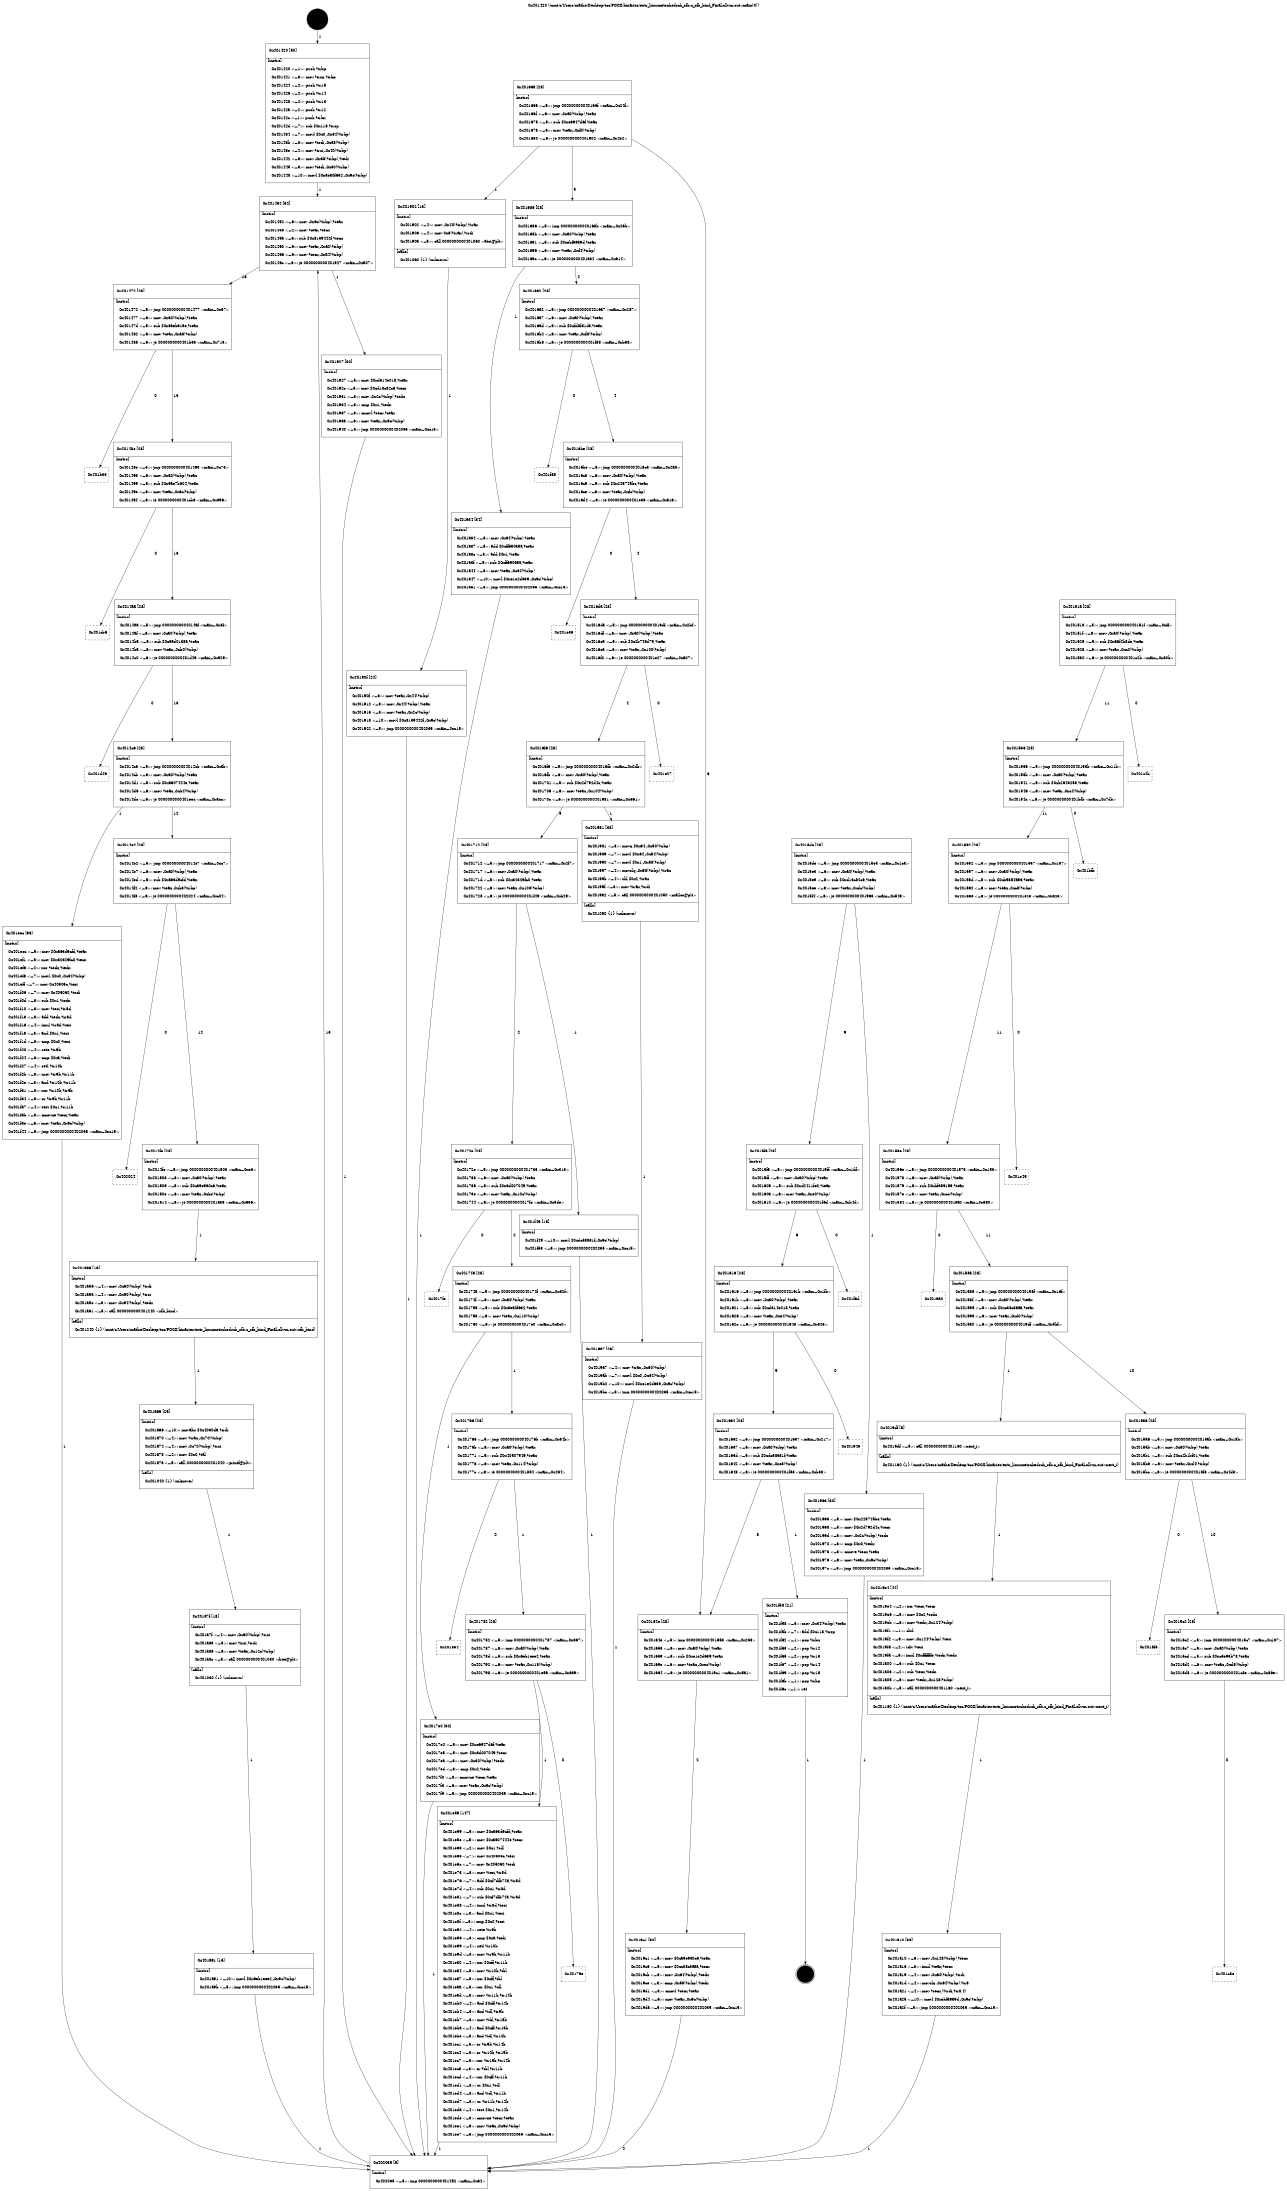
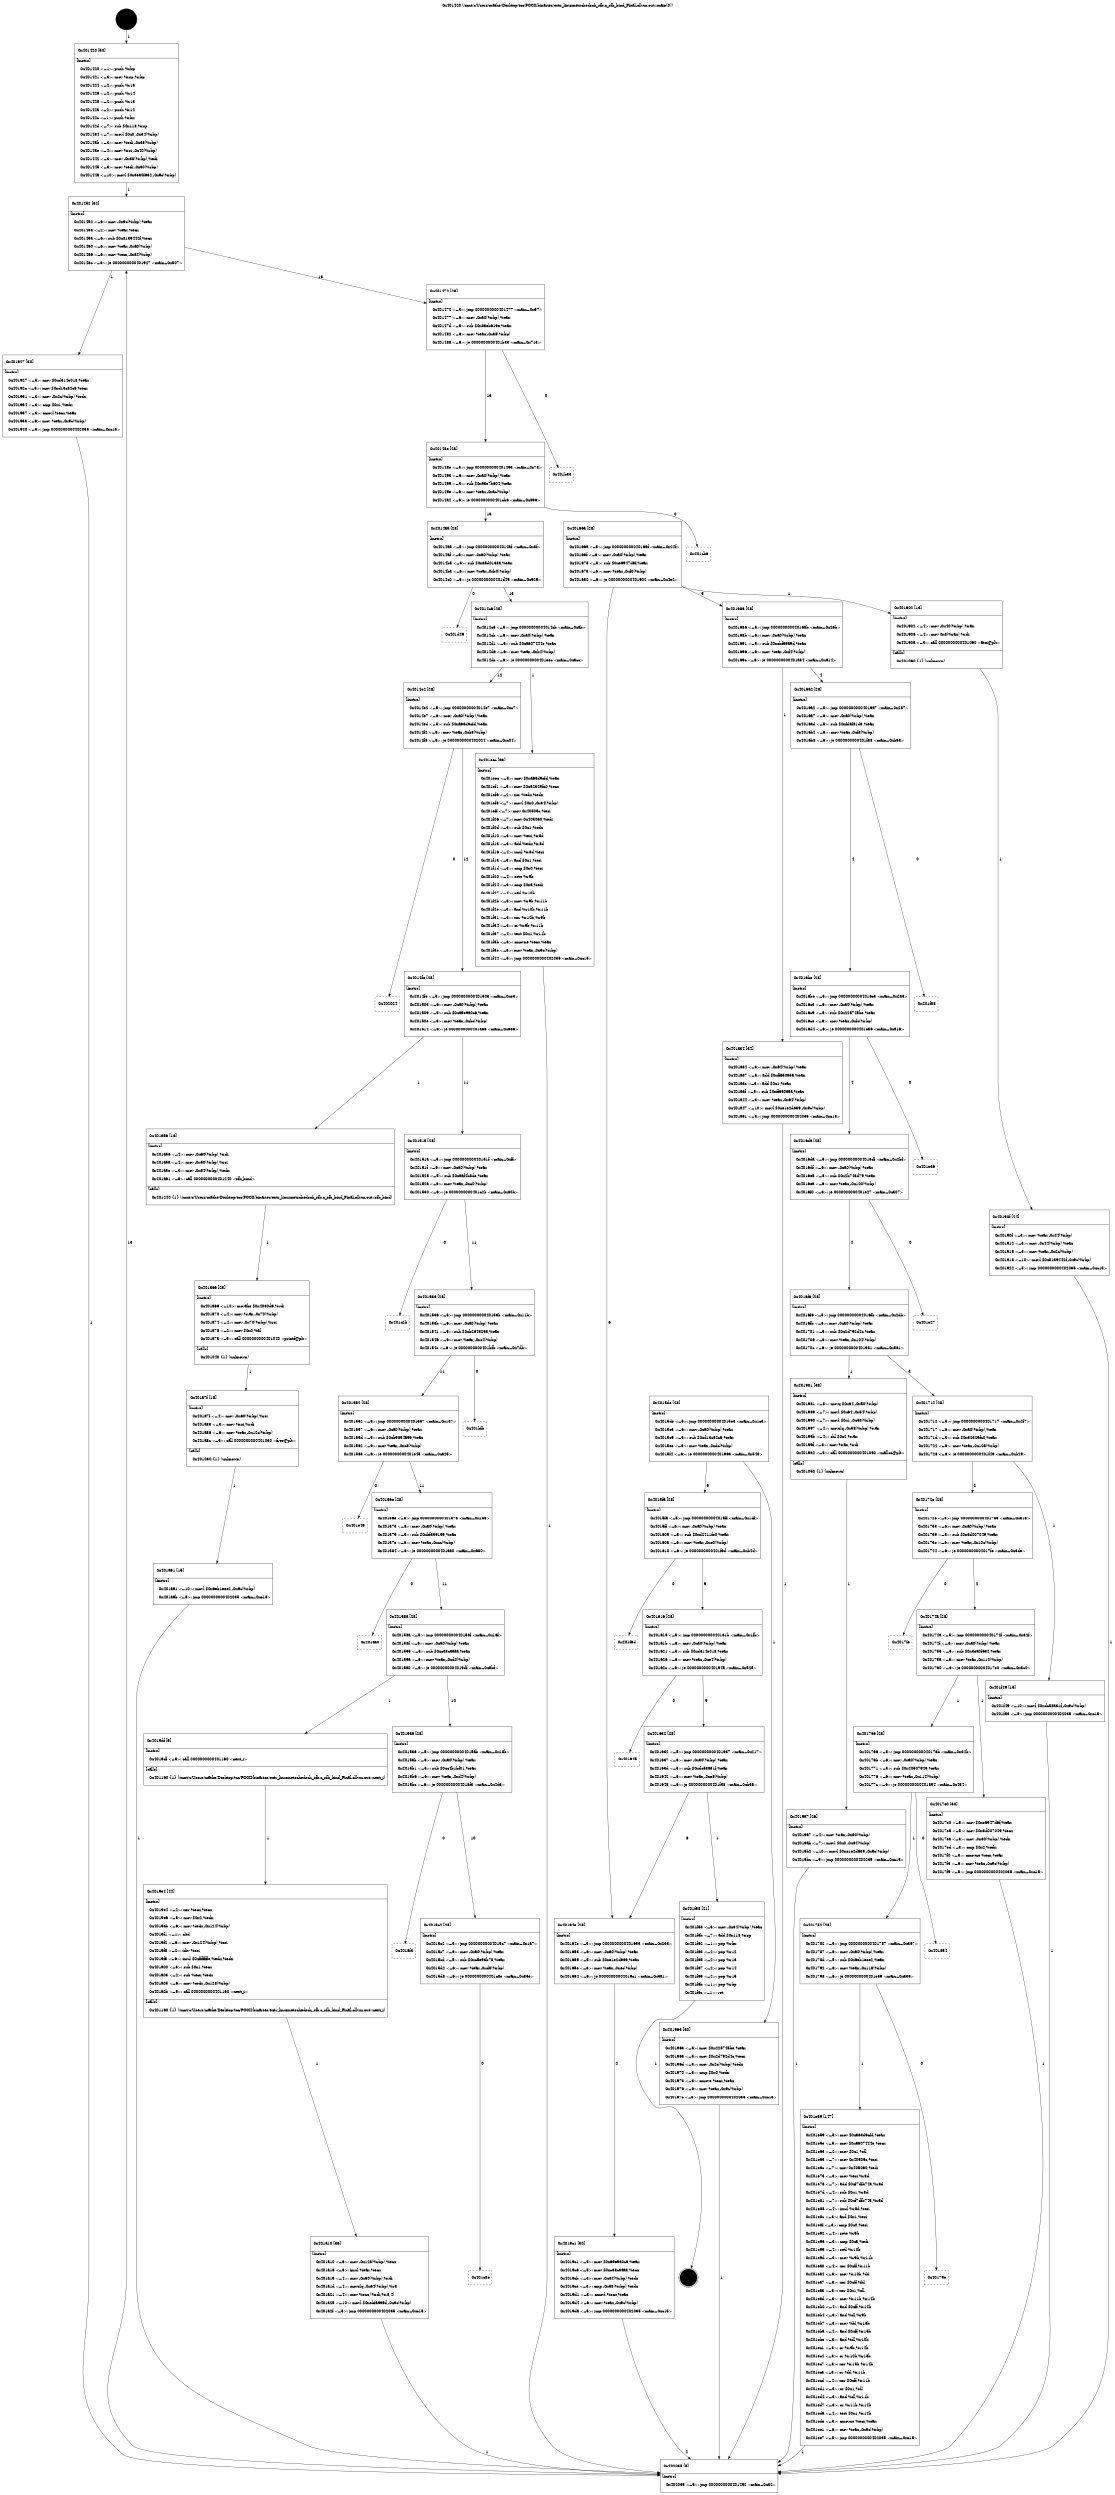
none -> (462, 1084)
